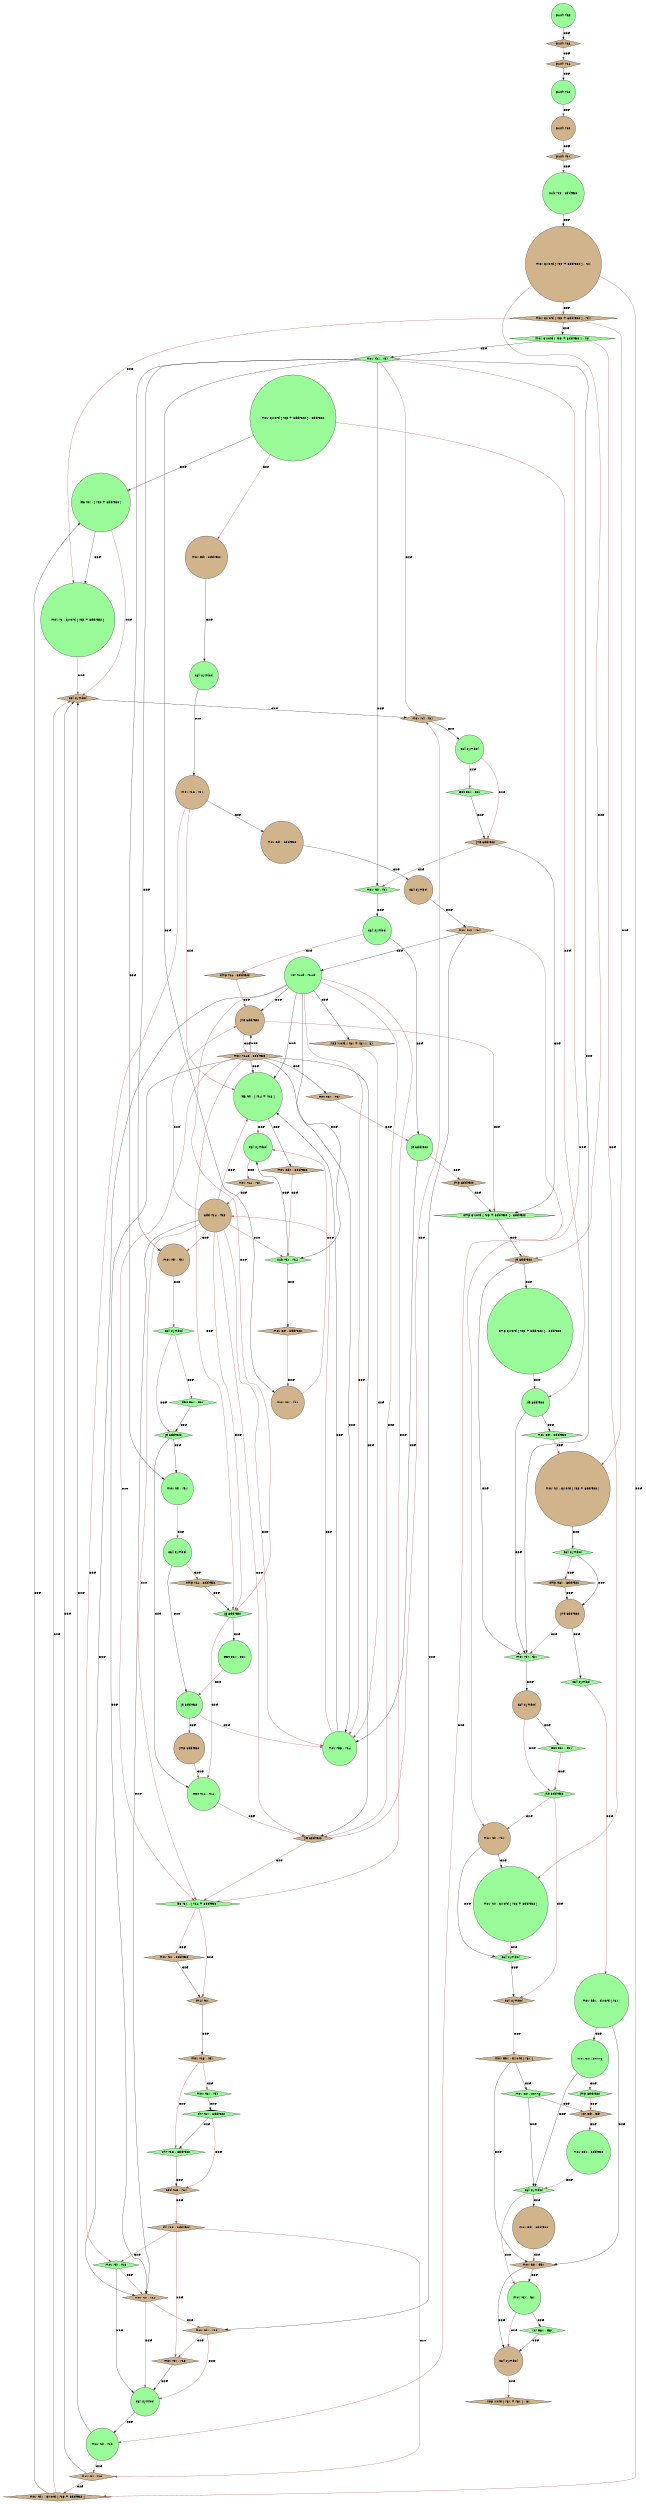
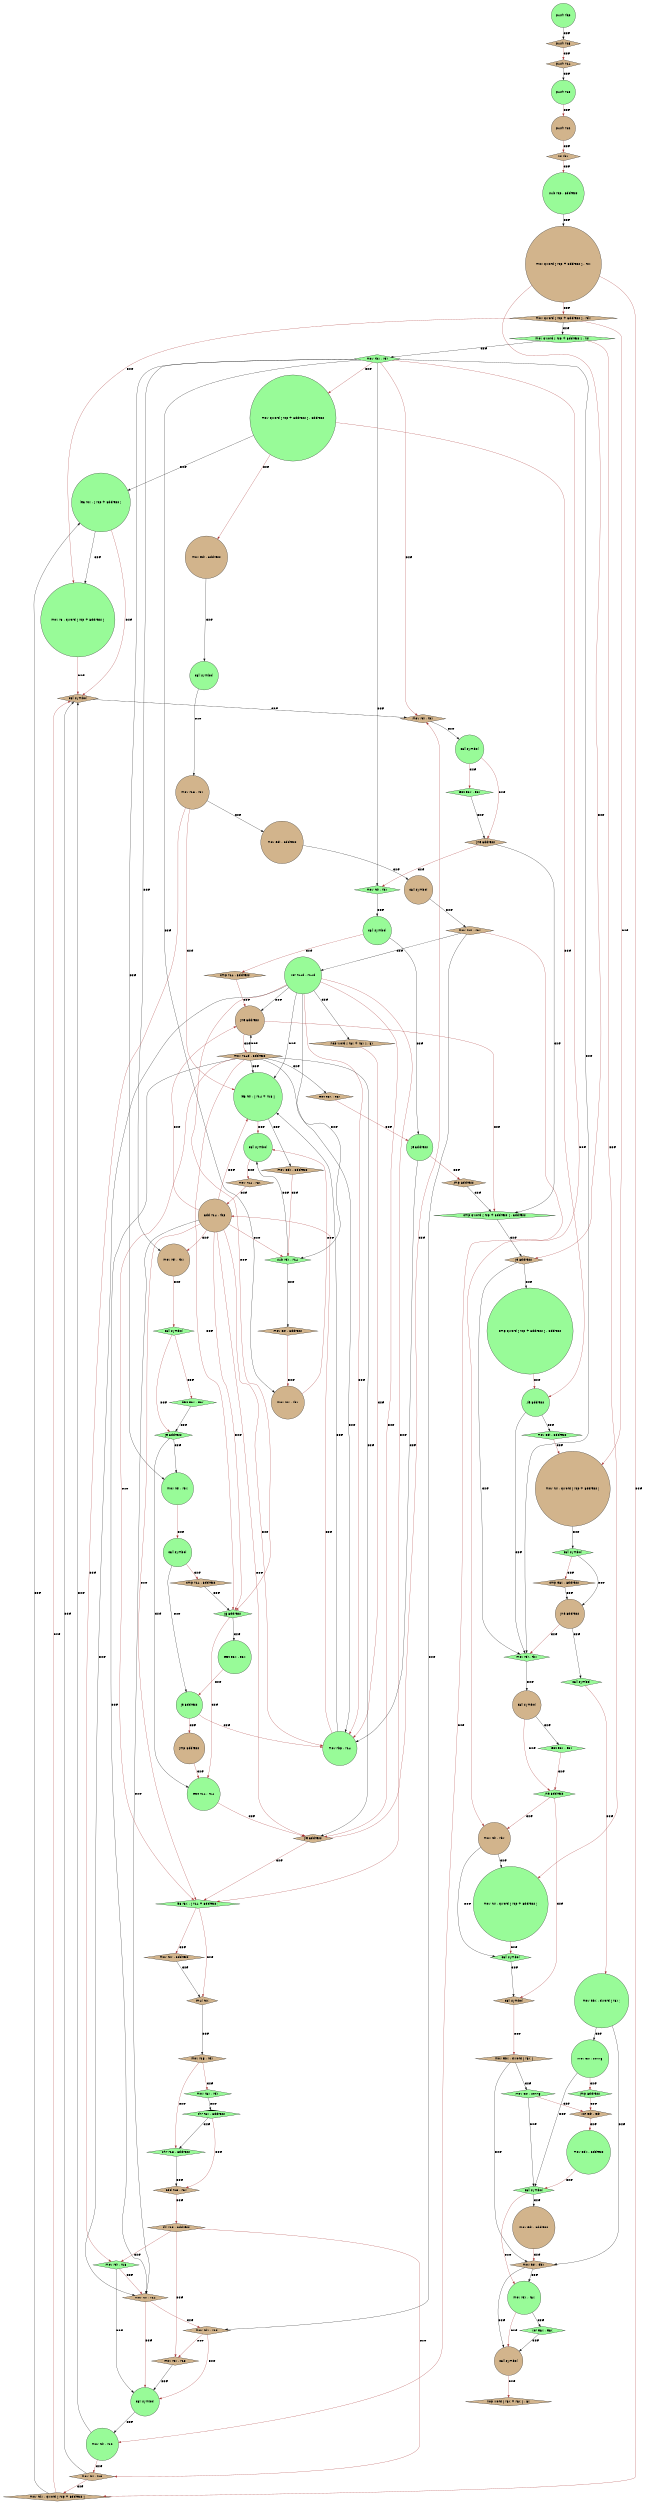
(563, 157) -> (563, 157)
none -> (351, 377)
(200, 2341) -> (200, 2341)
